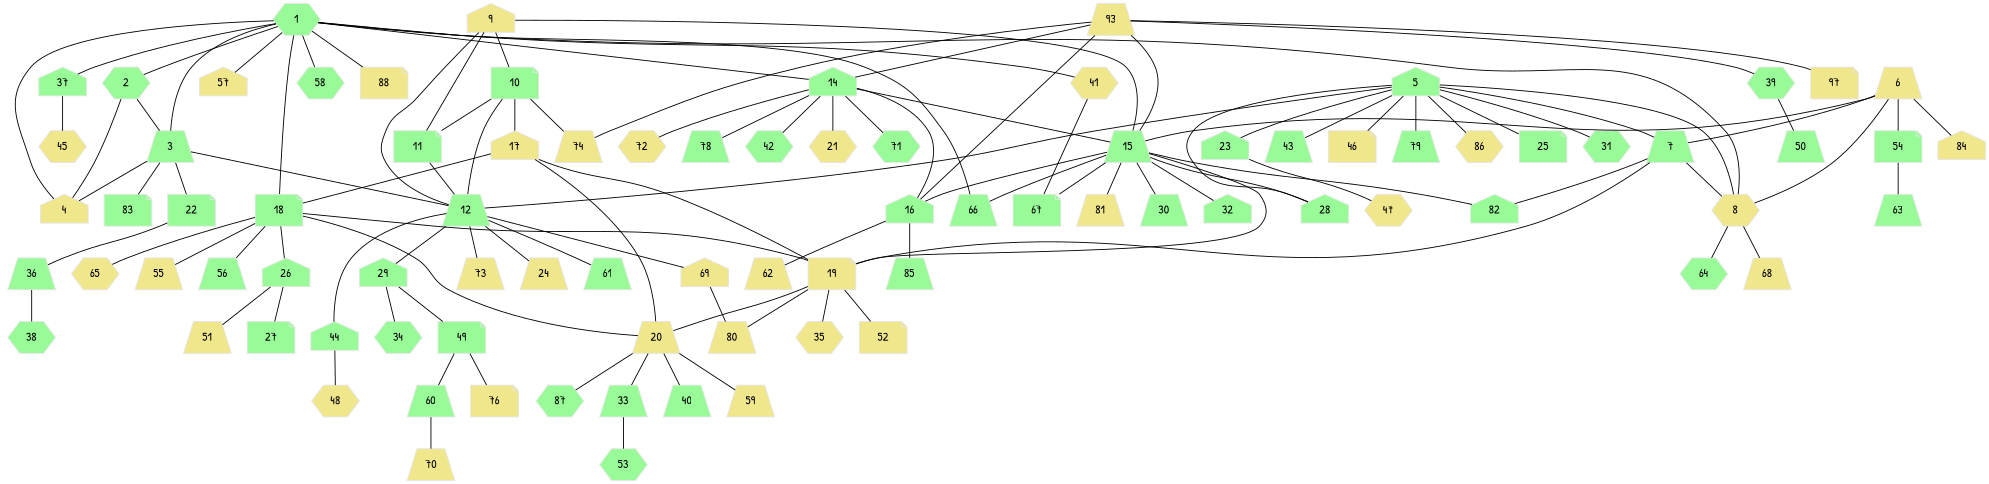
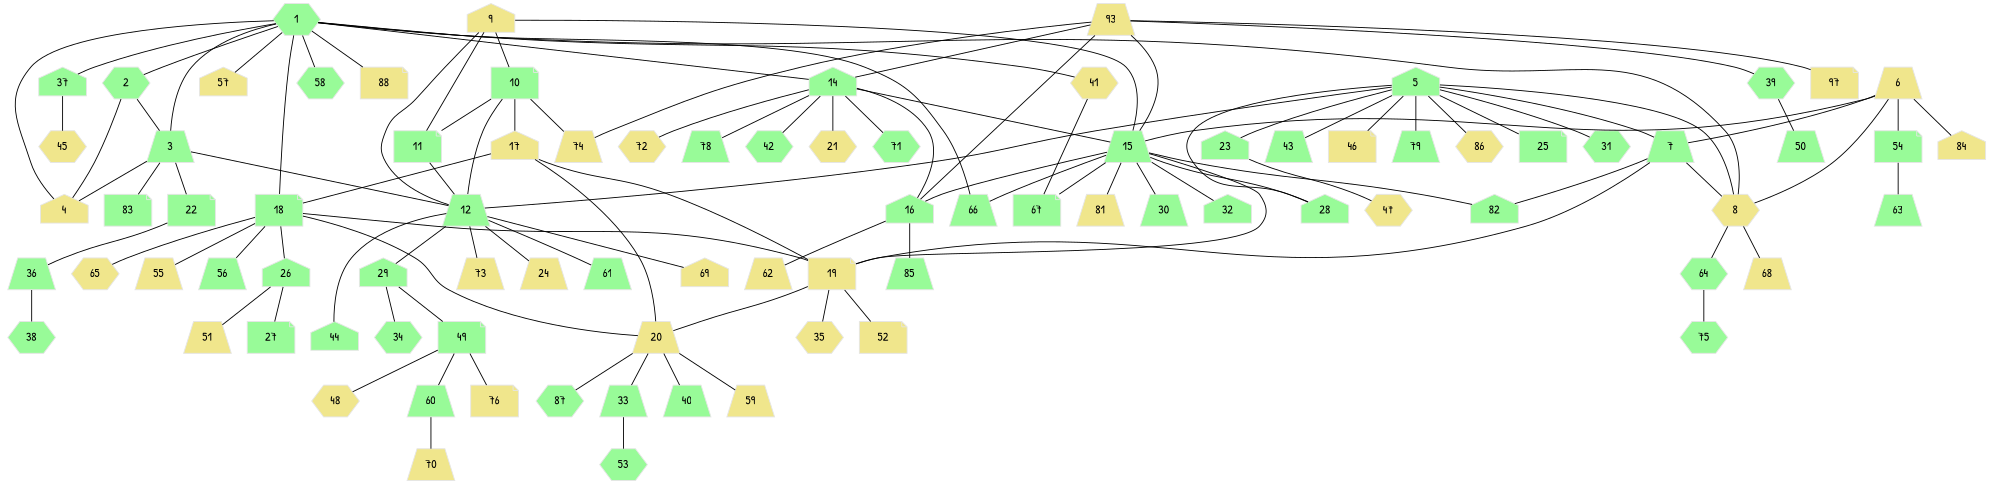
(732, 337) -> none
none -> (1704, 337)
(335, 368) -> (395, 371)
